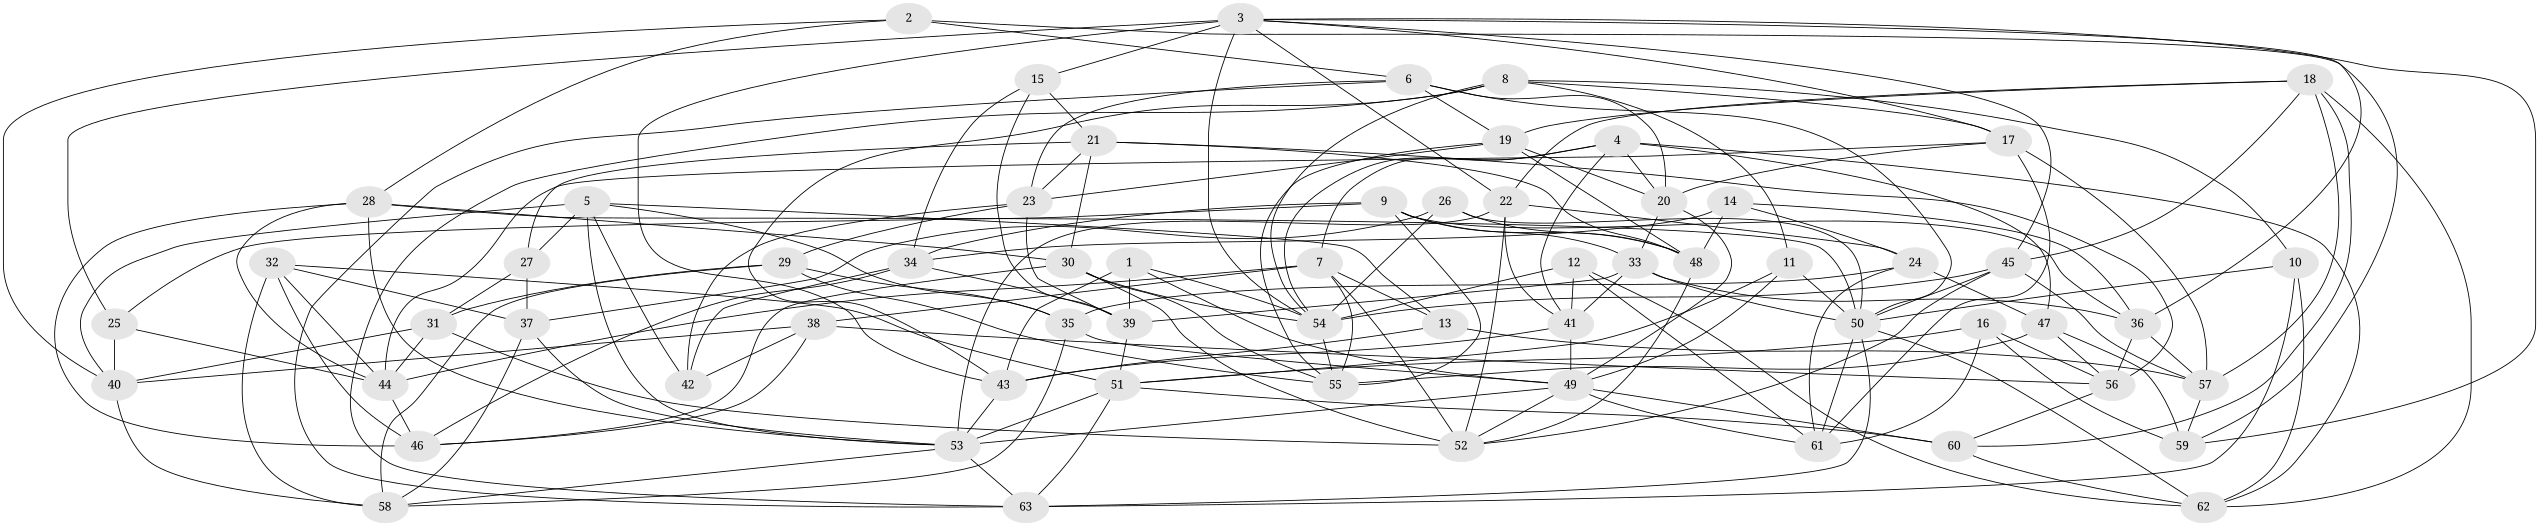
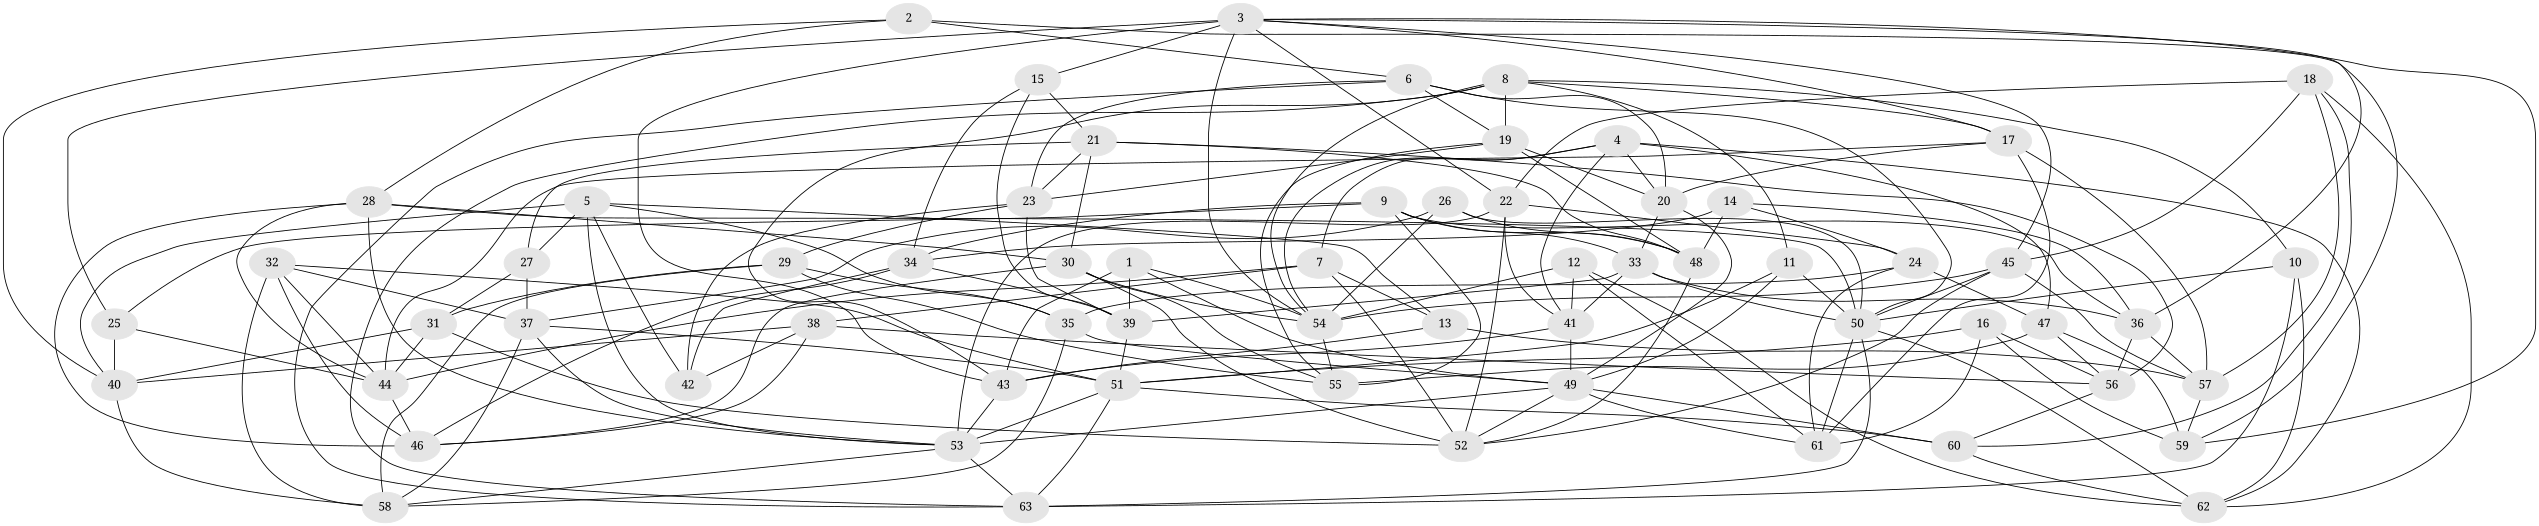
(1905, 95) -> (1505, 110)
(1352, 324) -> none
none -> (823, 347)
